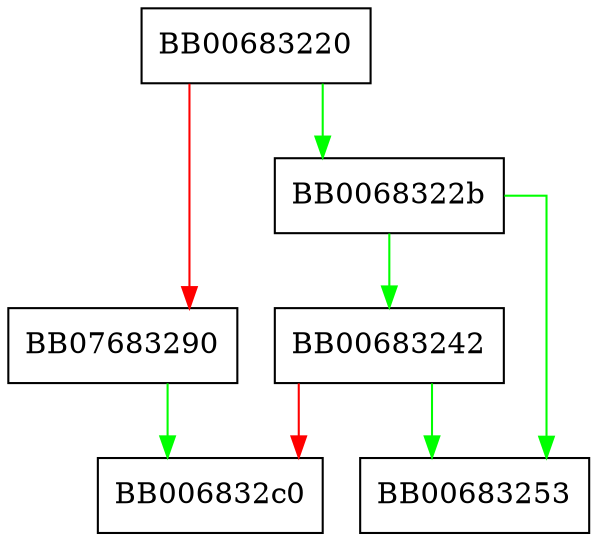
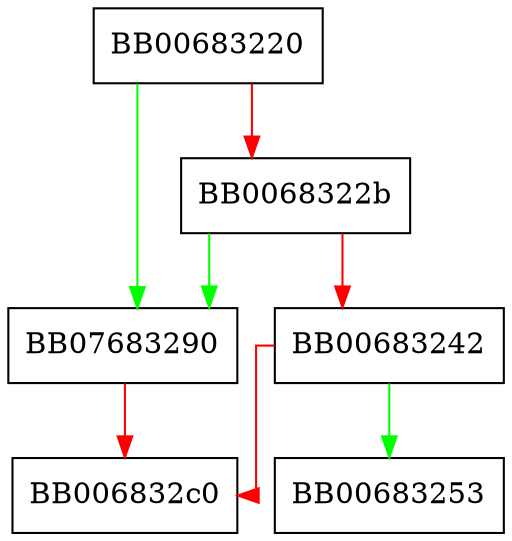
(323, 110) -> (252, 110)
(189, 185) -> (137, 185)
(389, 260) -> (342, 260)
(547, 295) -> (209, 260)
(168, 410) -> (125, 410)
